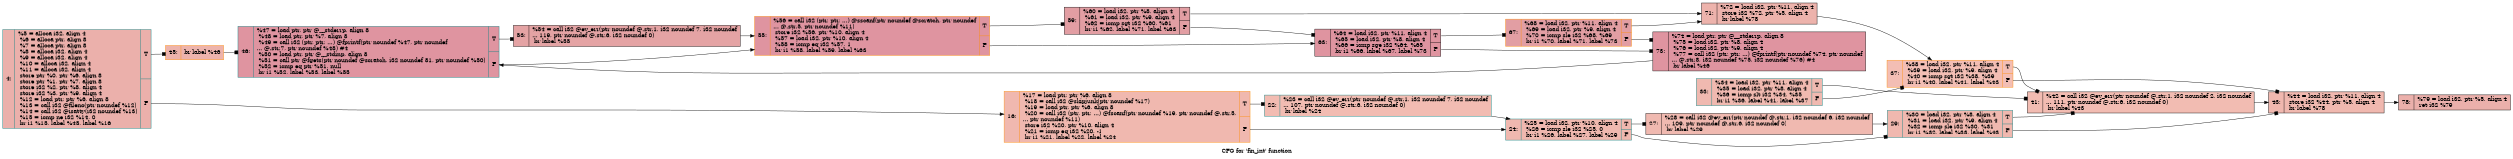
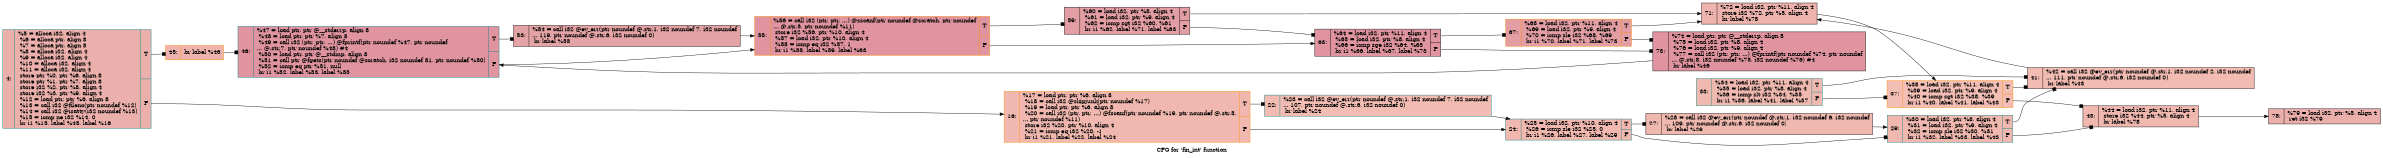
(2259, 102) -> (1925, 40)
